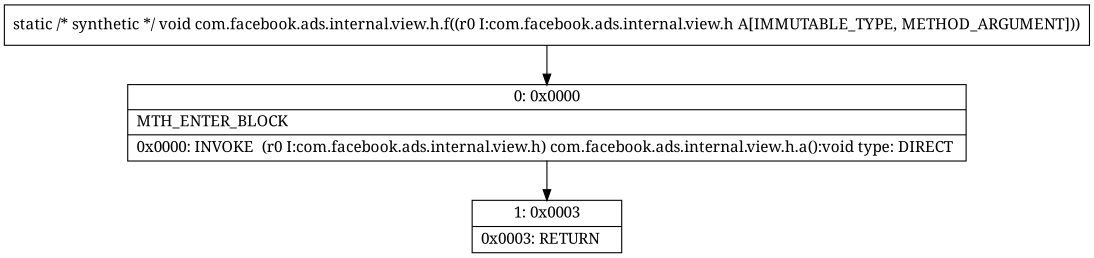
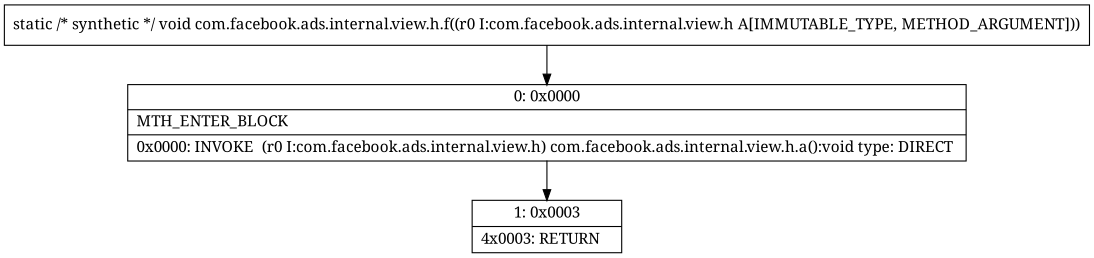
(547, 239) -> (547, 239)
